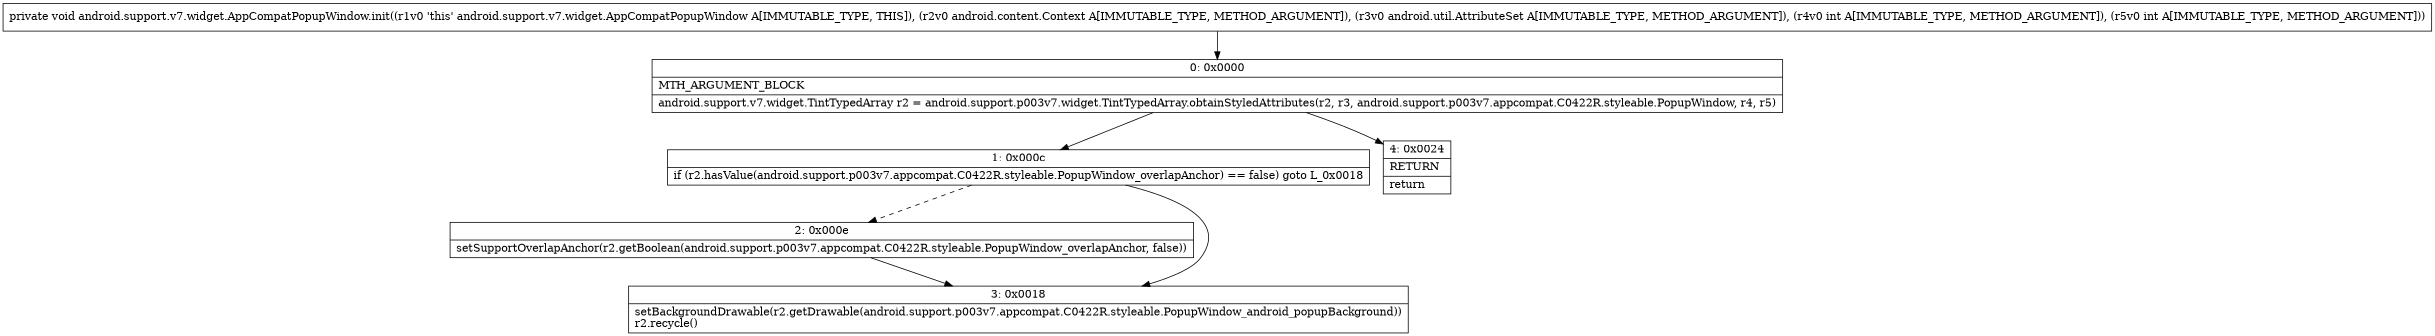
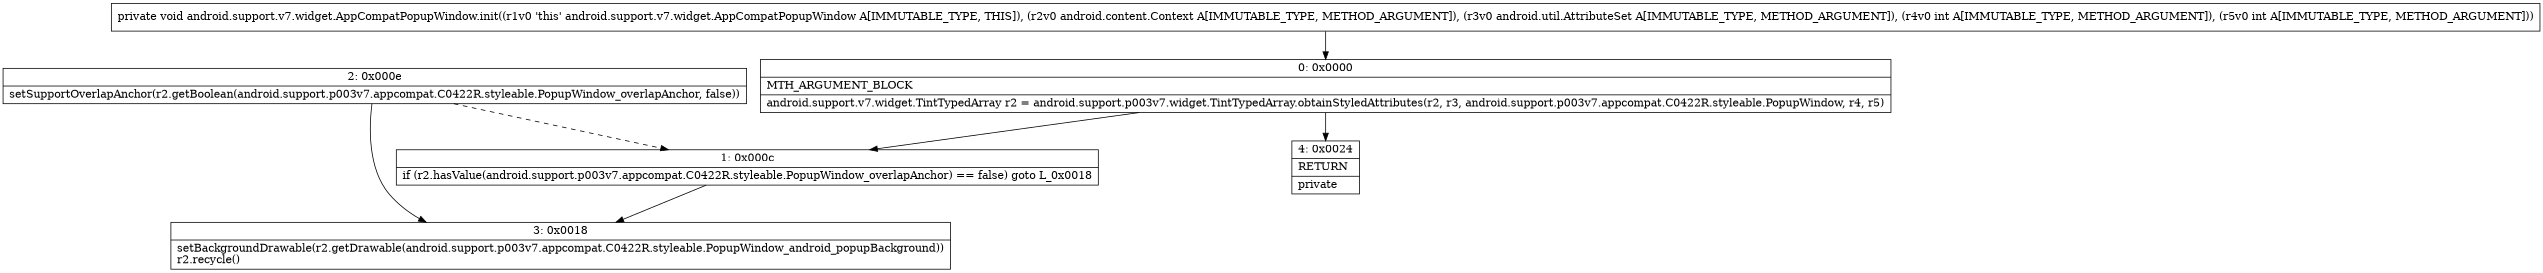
(1407, 185) -> (1318, 185)
(924, 202) -> (557, 126)
